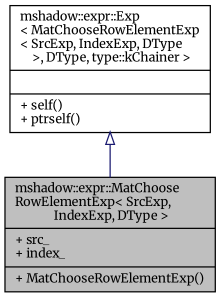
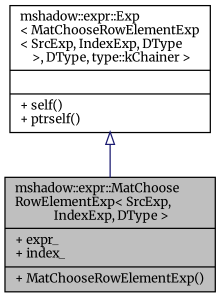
(32, 240) -> (37, 240)
